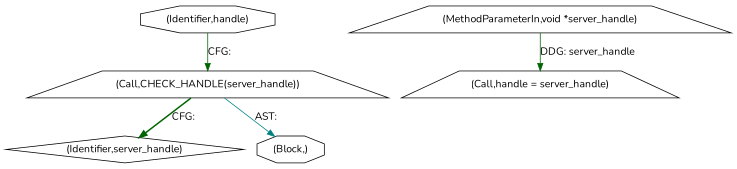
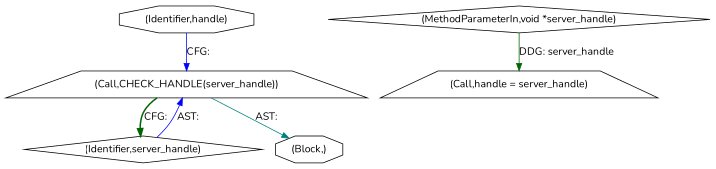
(540, 19) -> (519, 19)
(208, 48) -> (187, 48)
none -> (170, 123)
